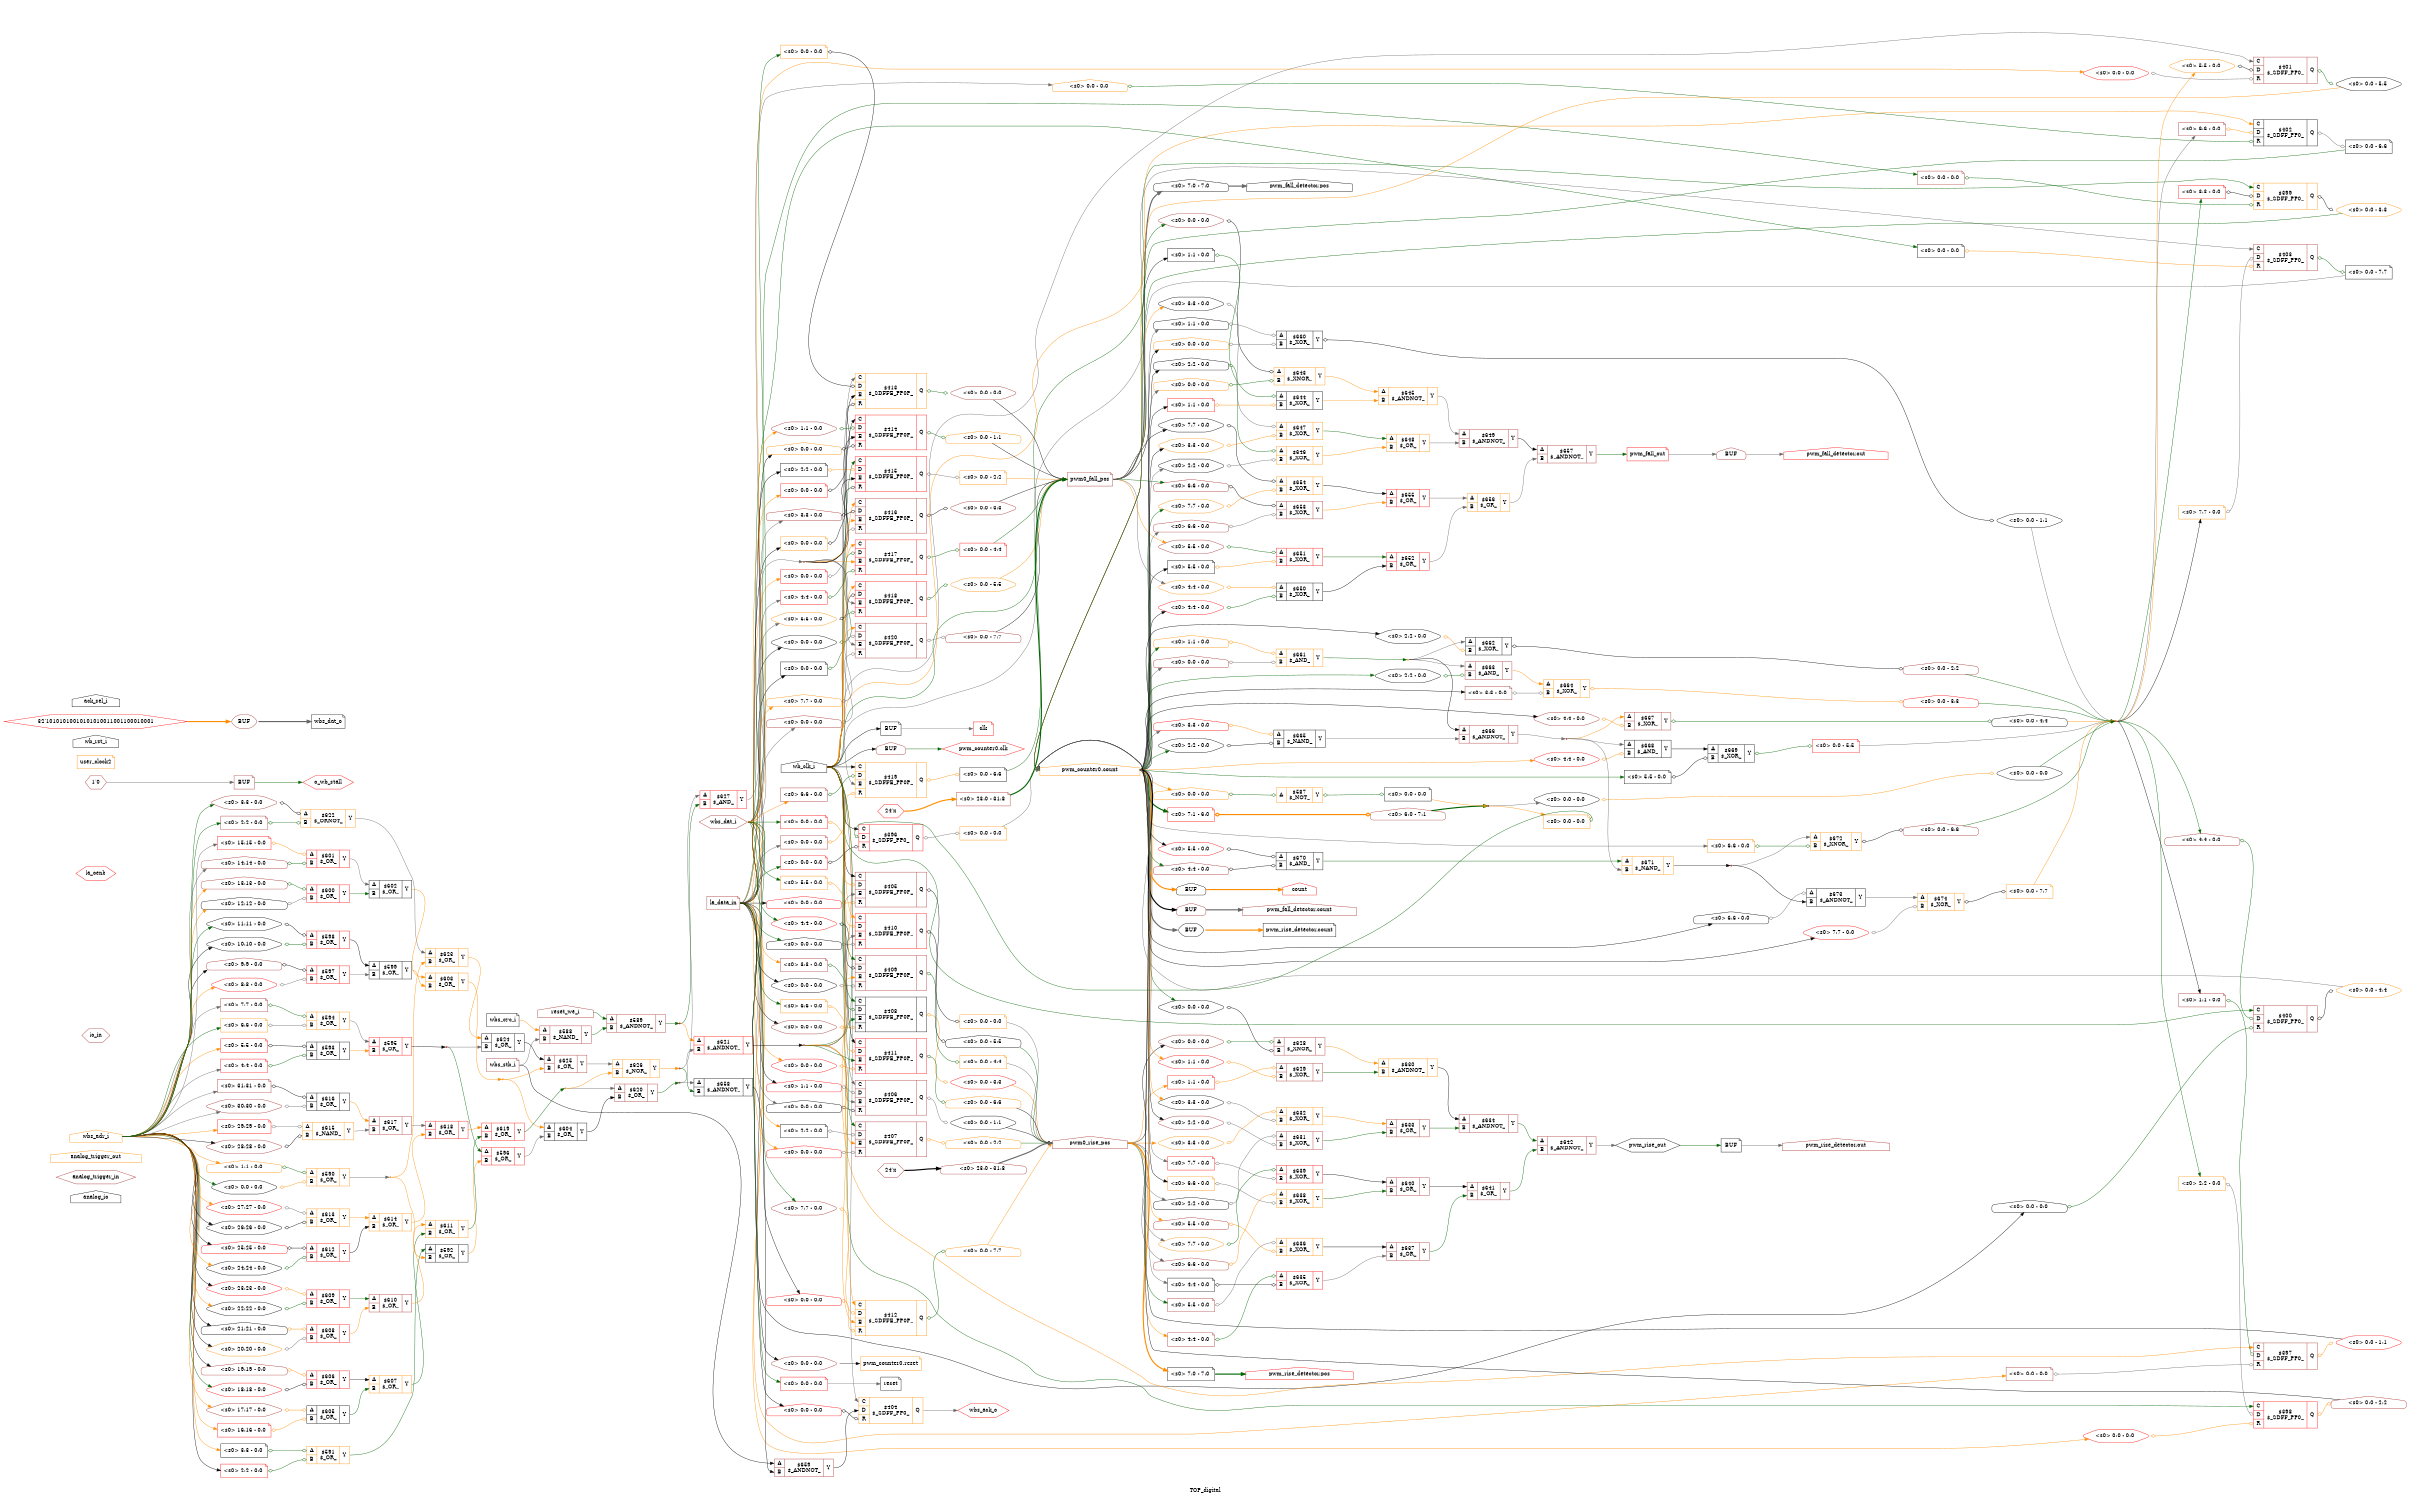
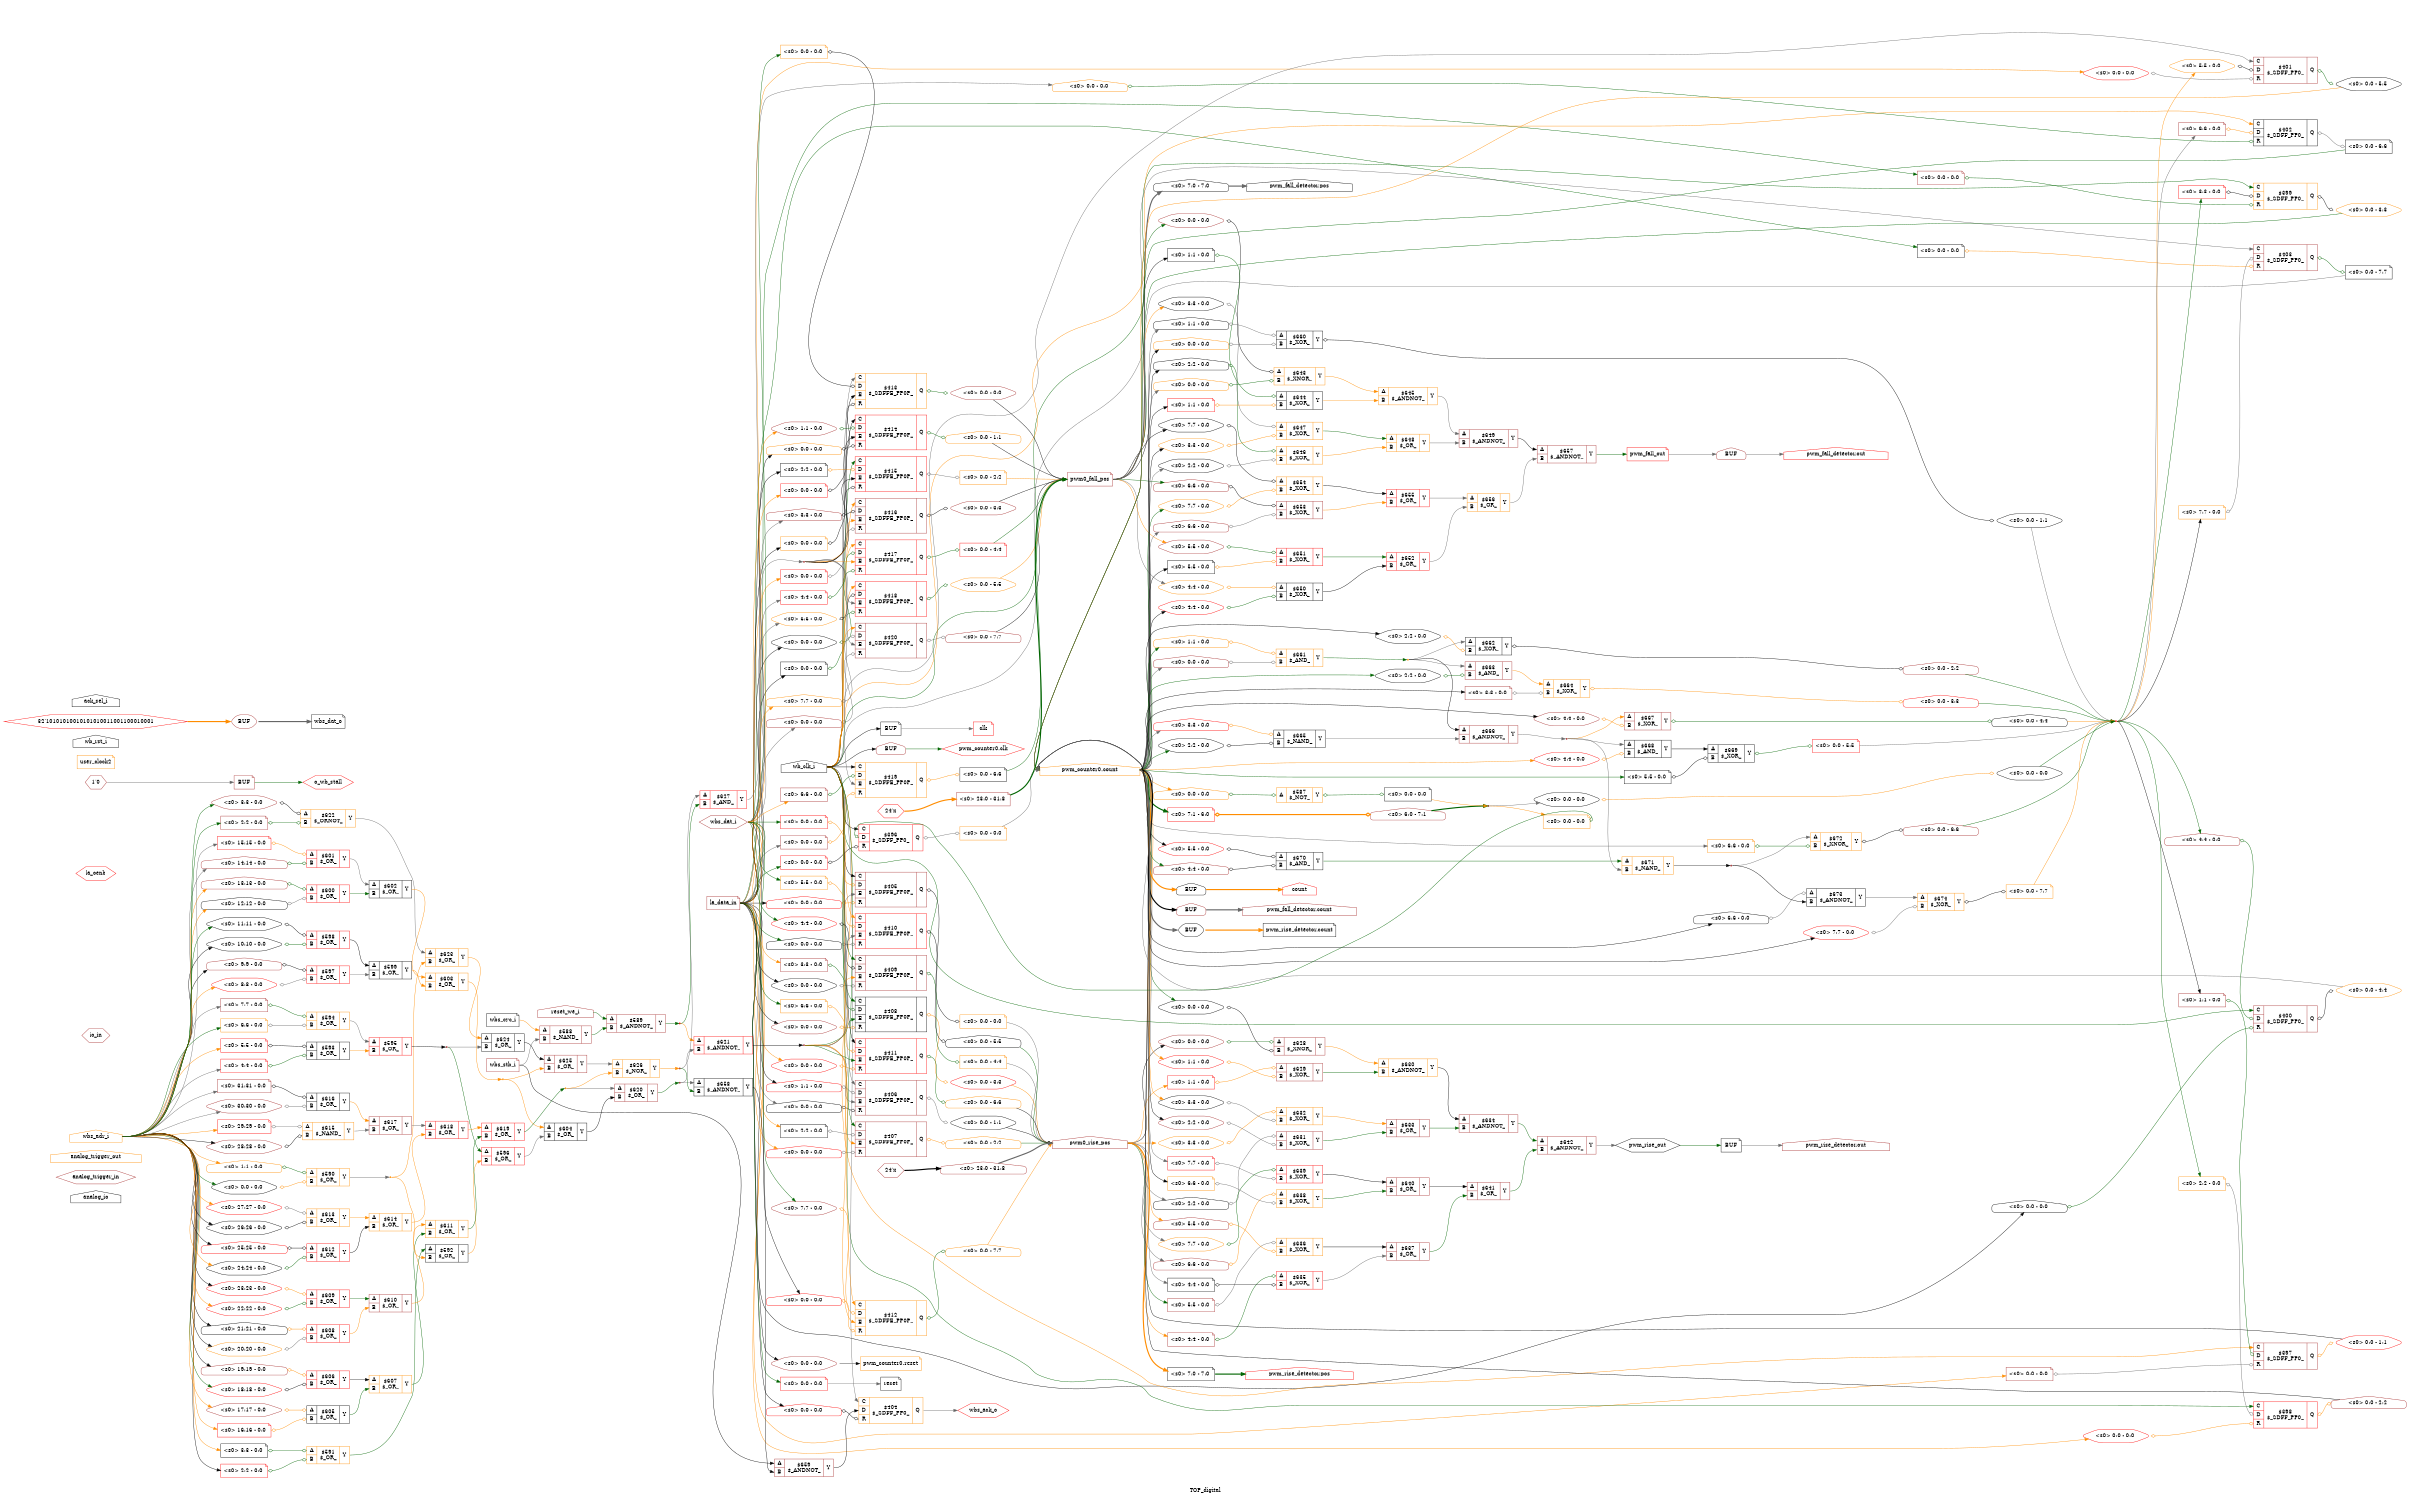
(244, 1309) -> (244, 1309)
